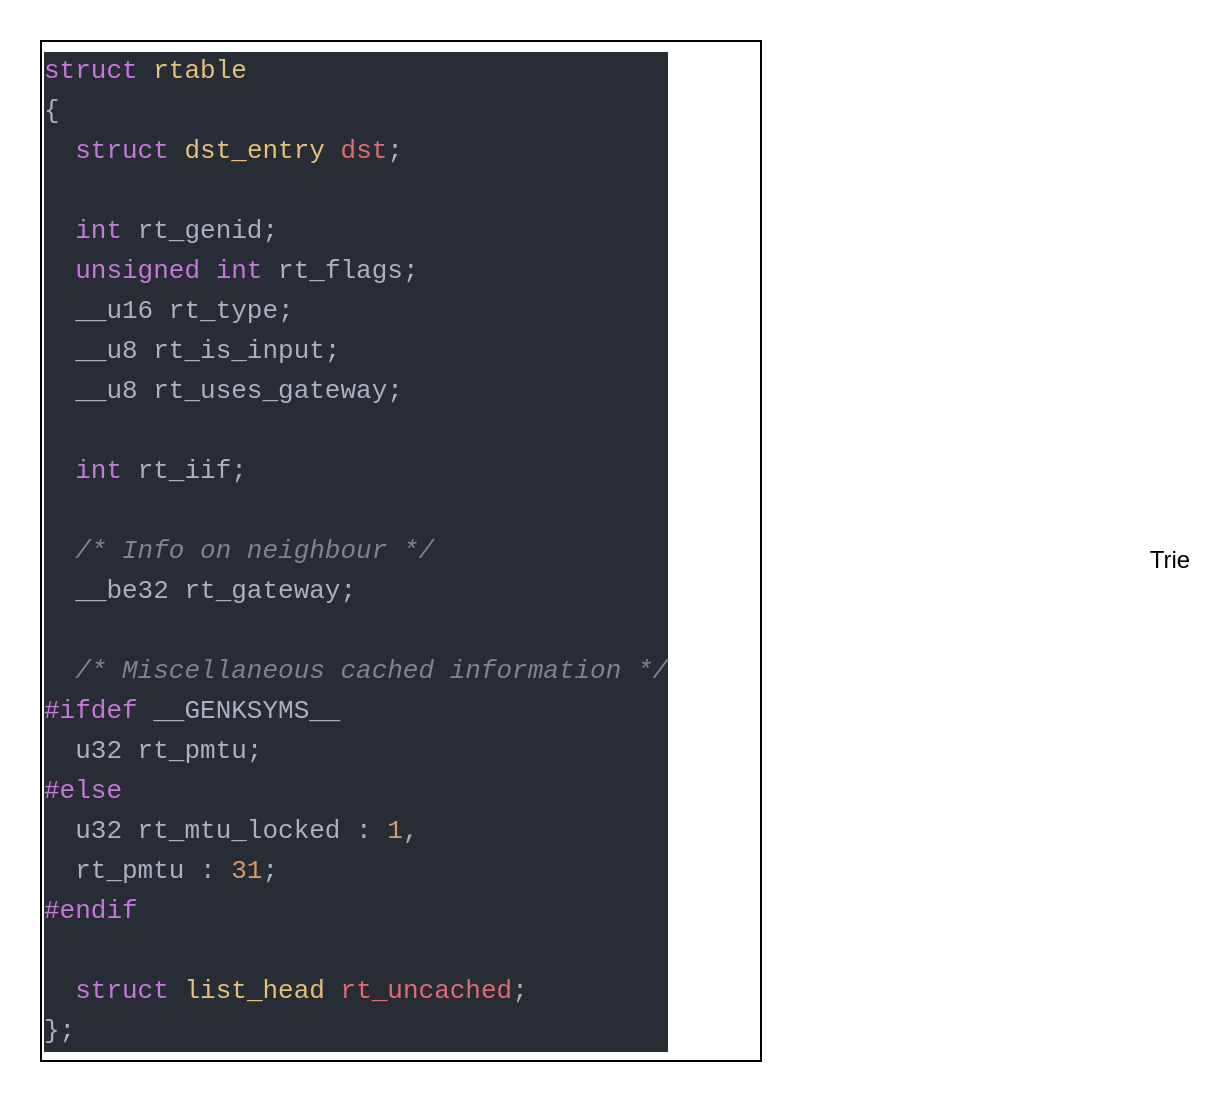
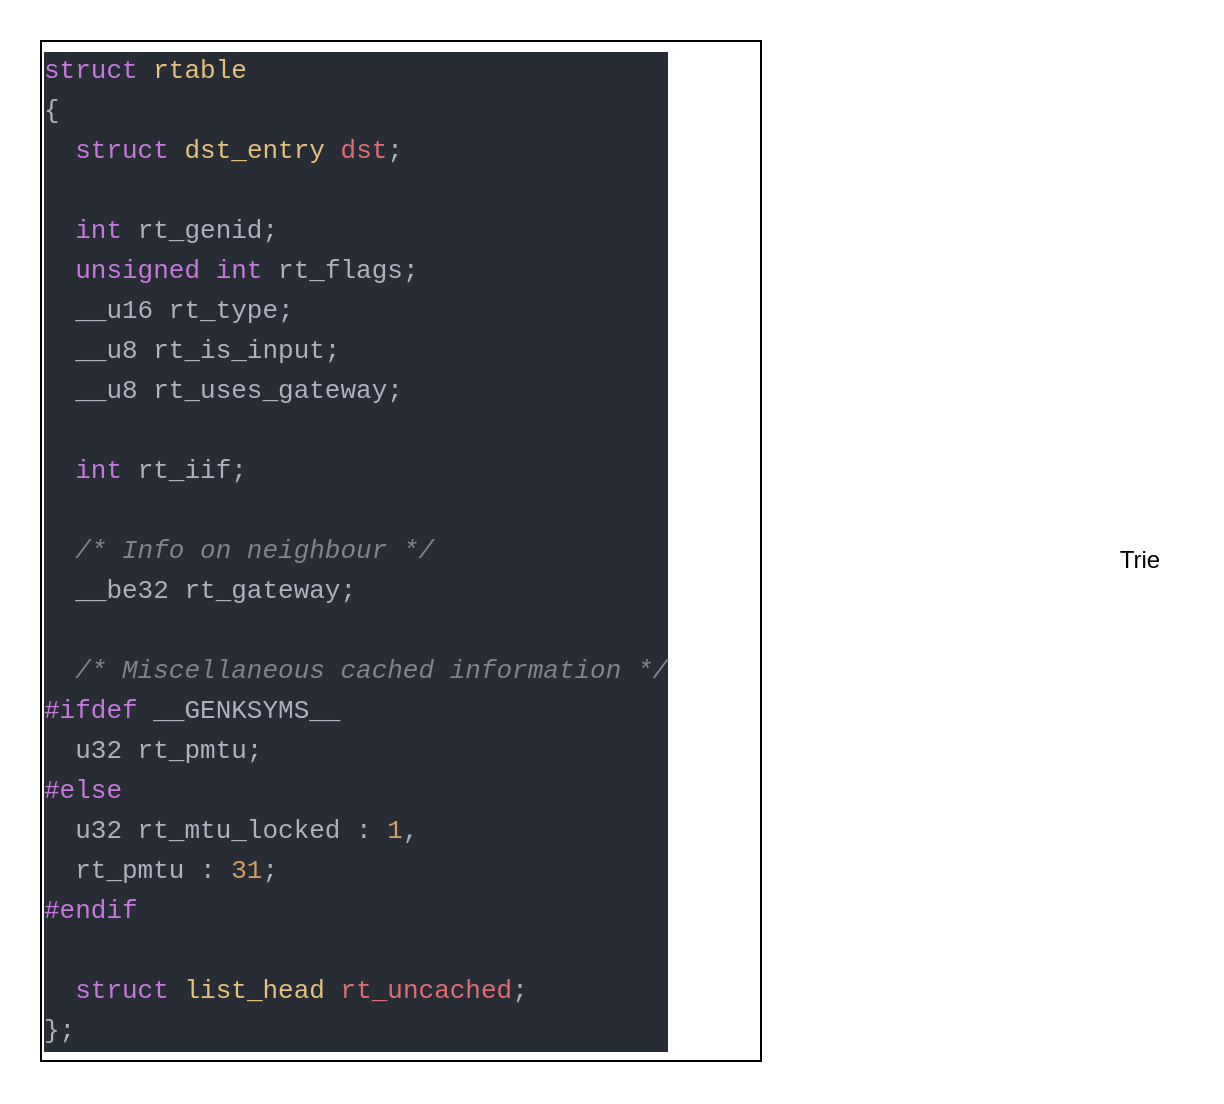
(1171, 561) -> (1141, 561)
